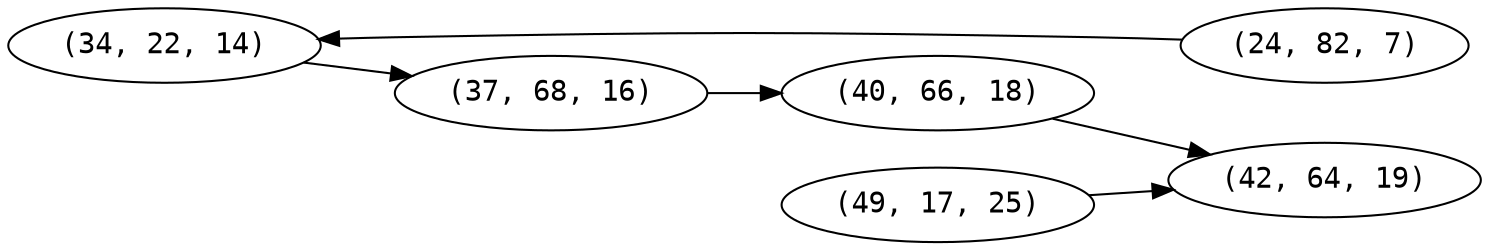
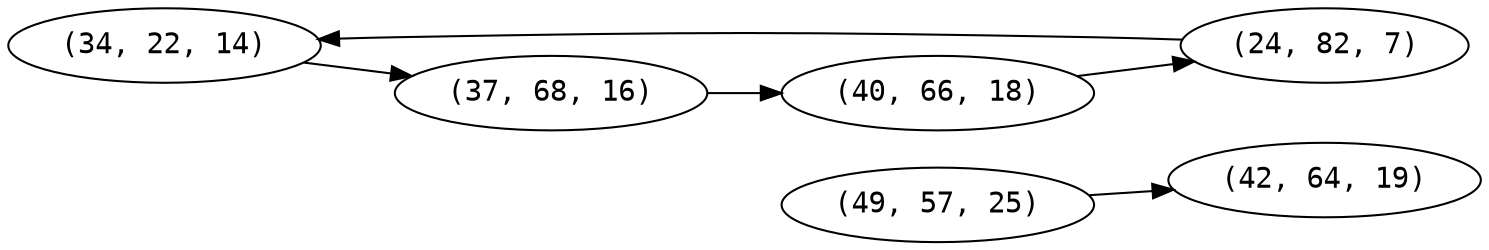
(1121, 134) -> (1125, 70)
(938, 205) -> (938, 205)
